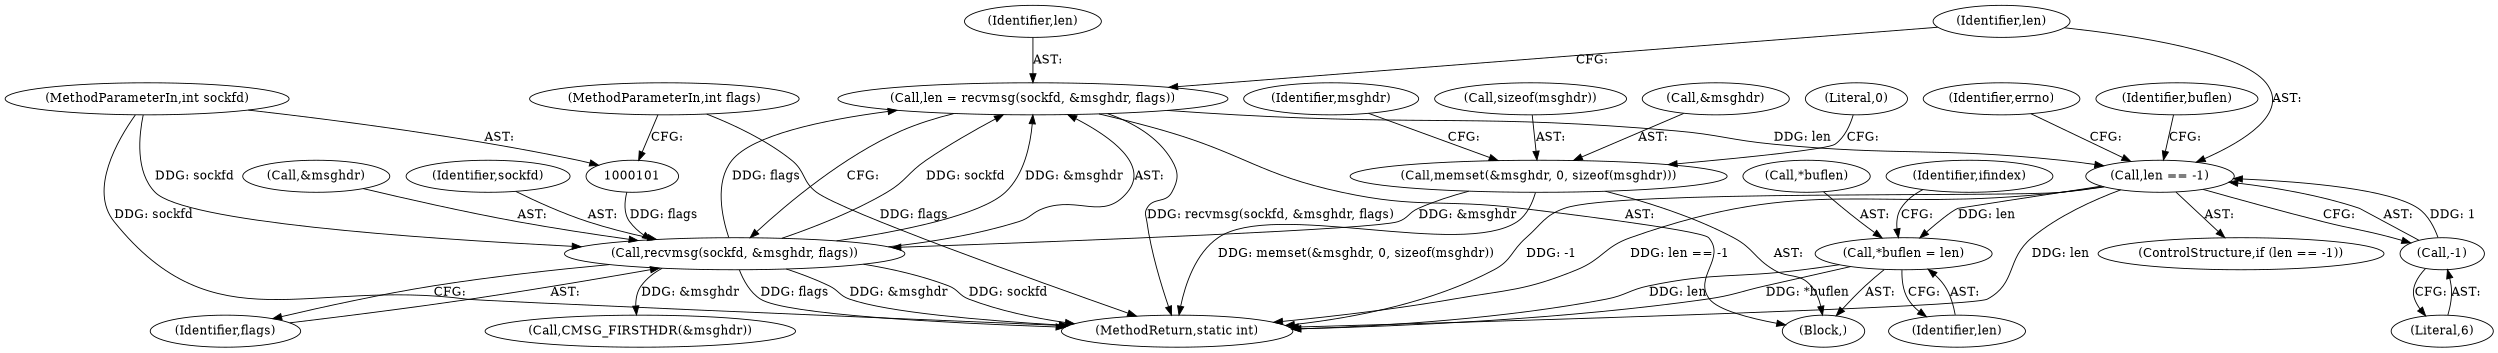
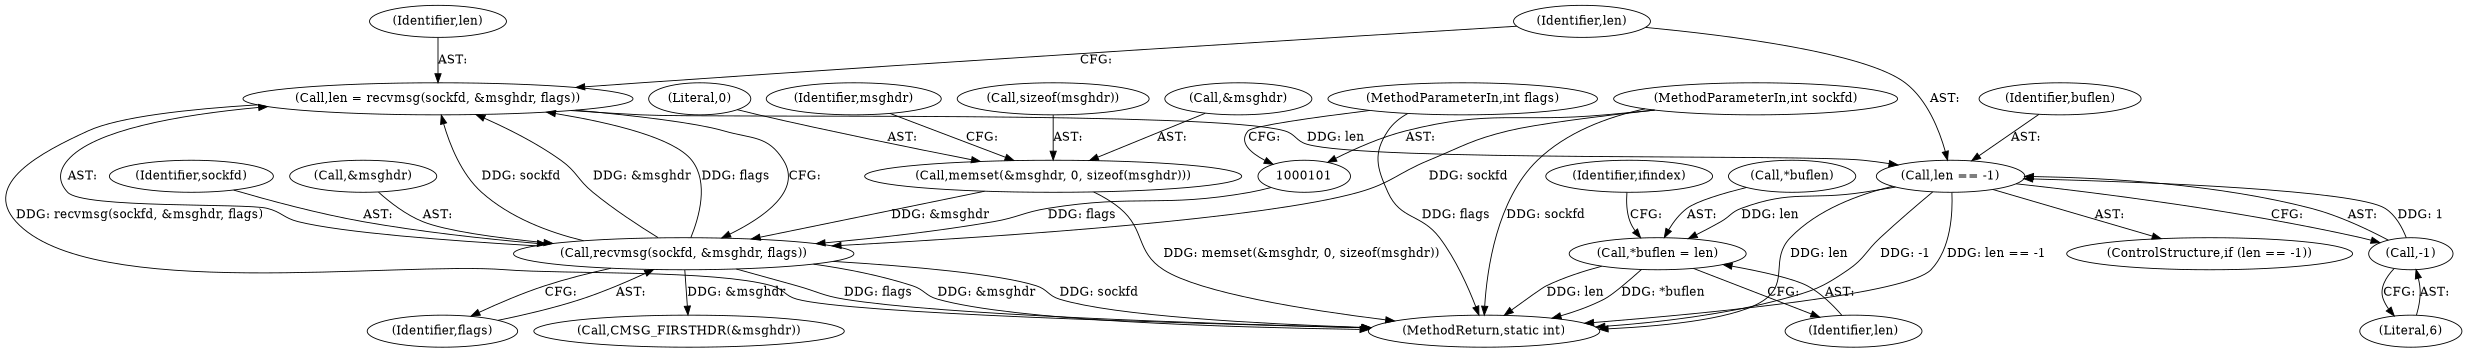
(2002, 99) -> none
(1865, 138) -> (905, 138)
(2187, 138) -> (2028, 138)
(1823, 331) -> none
